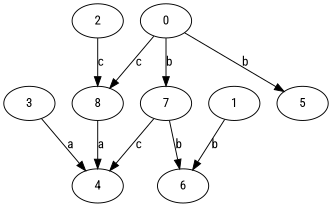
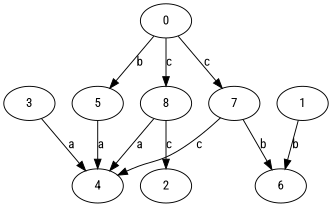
(98, 57) -> (166, 140)
(169, 62) -> (207, 62)
none -> (98, 140)
